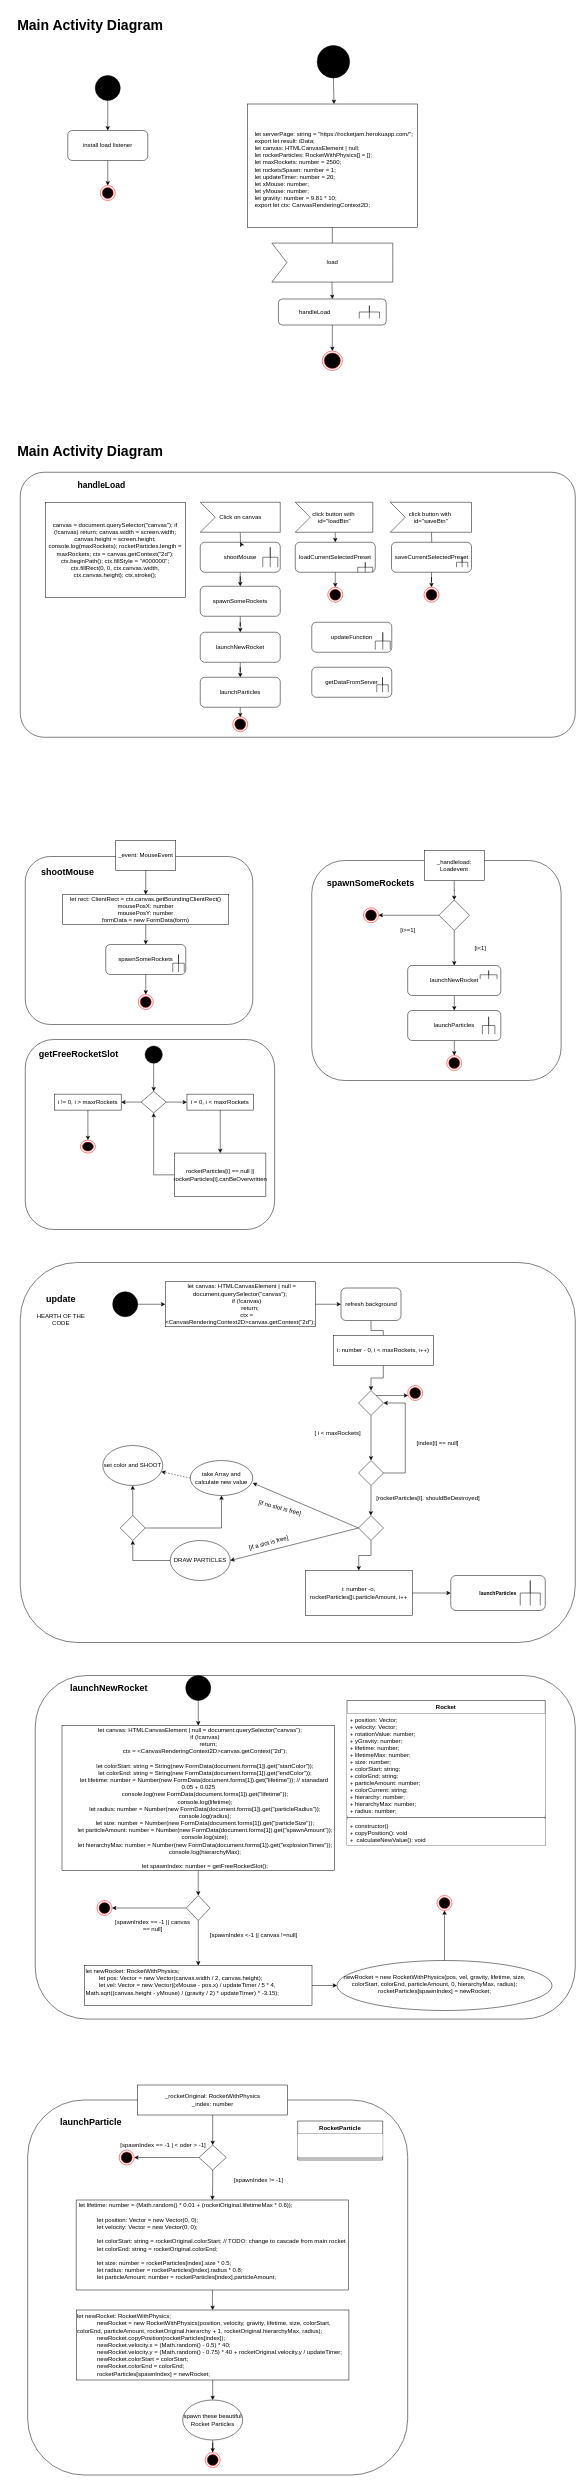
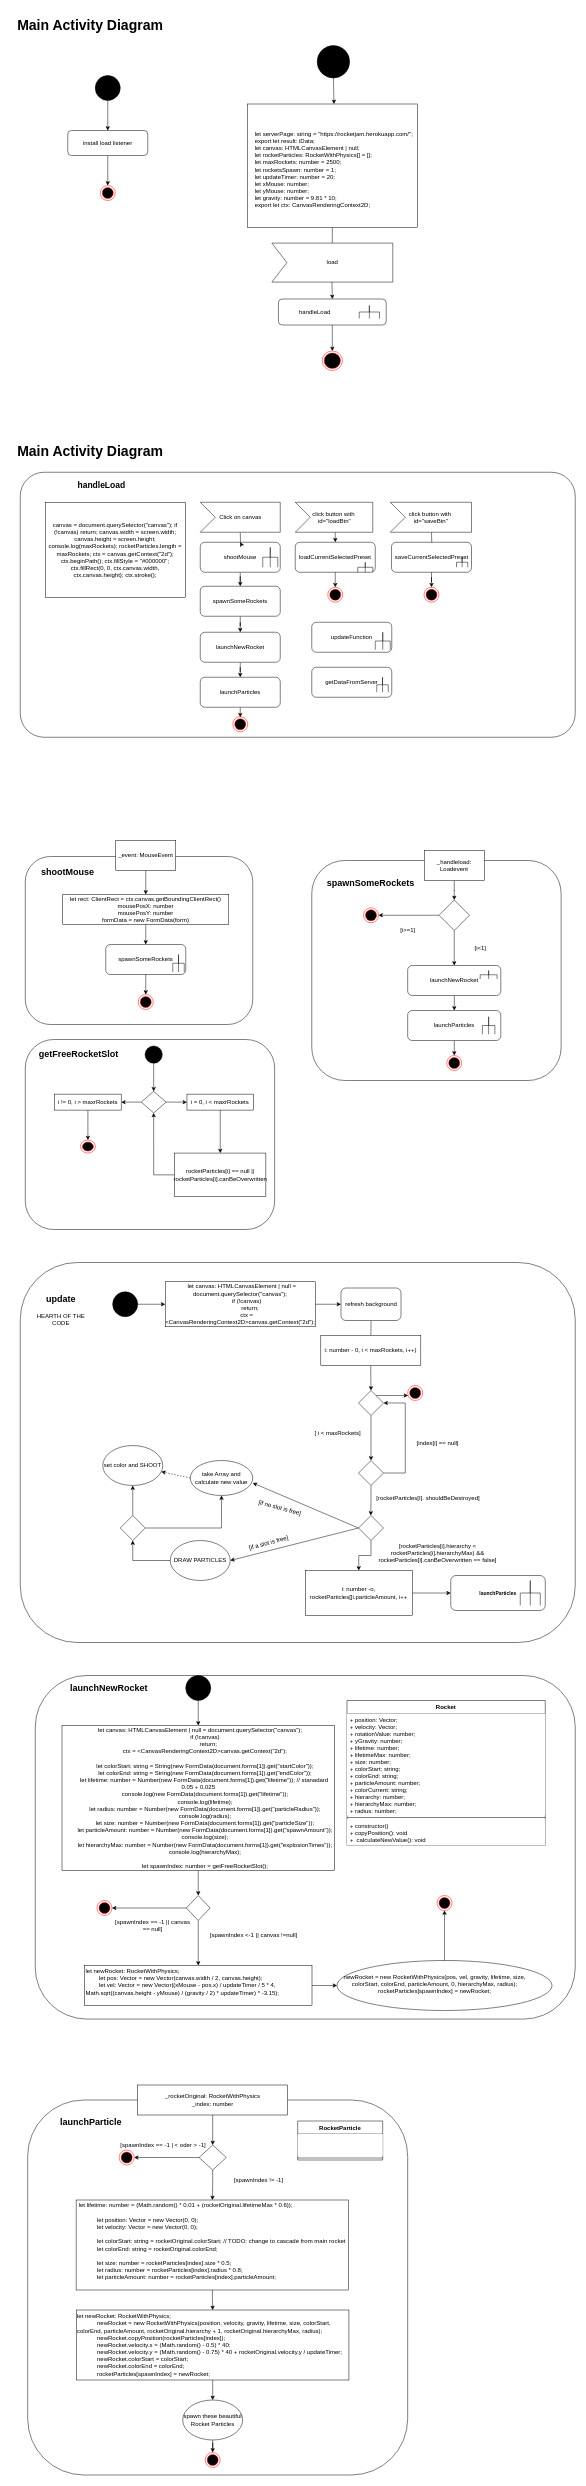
(108, 145) -> (108, 143)
(383, 1350) -> (371, 1350)
none -> (438, 1553)
